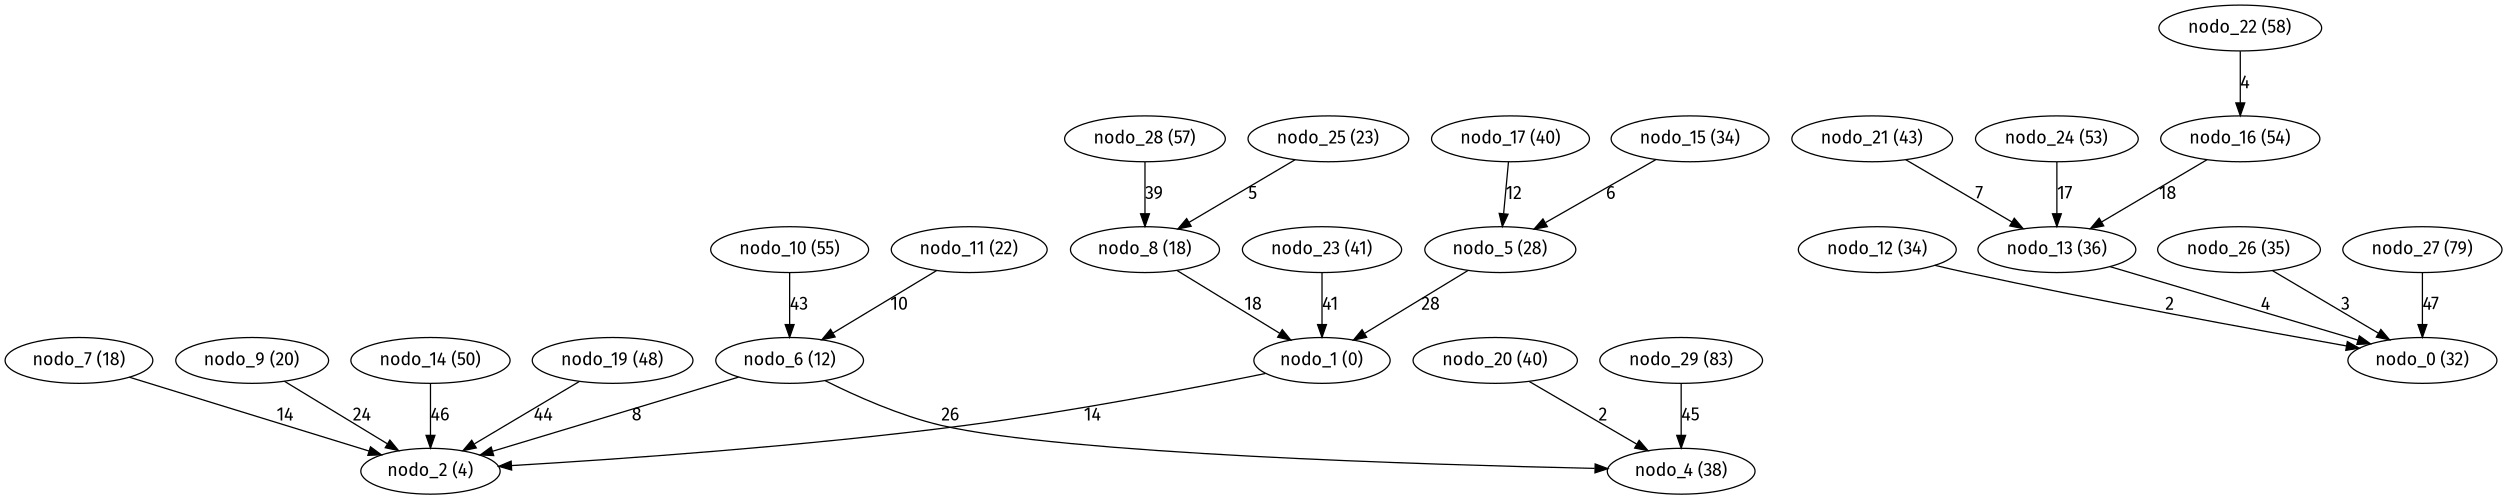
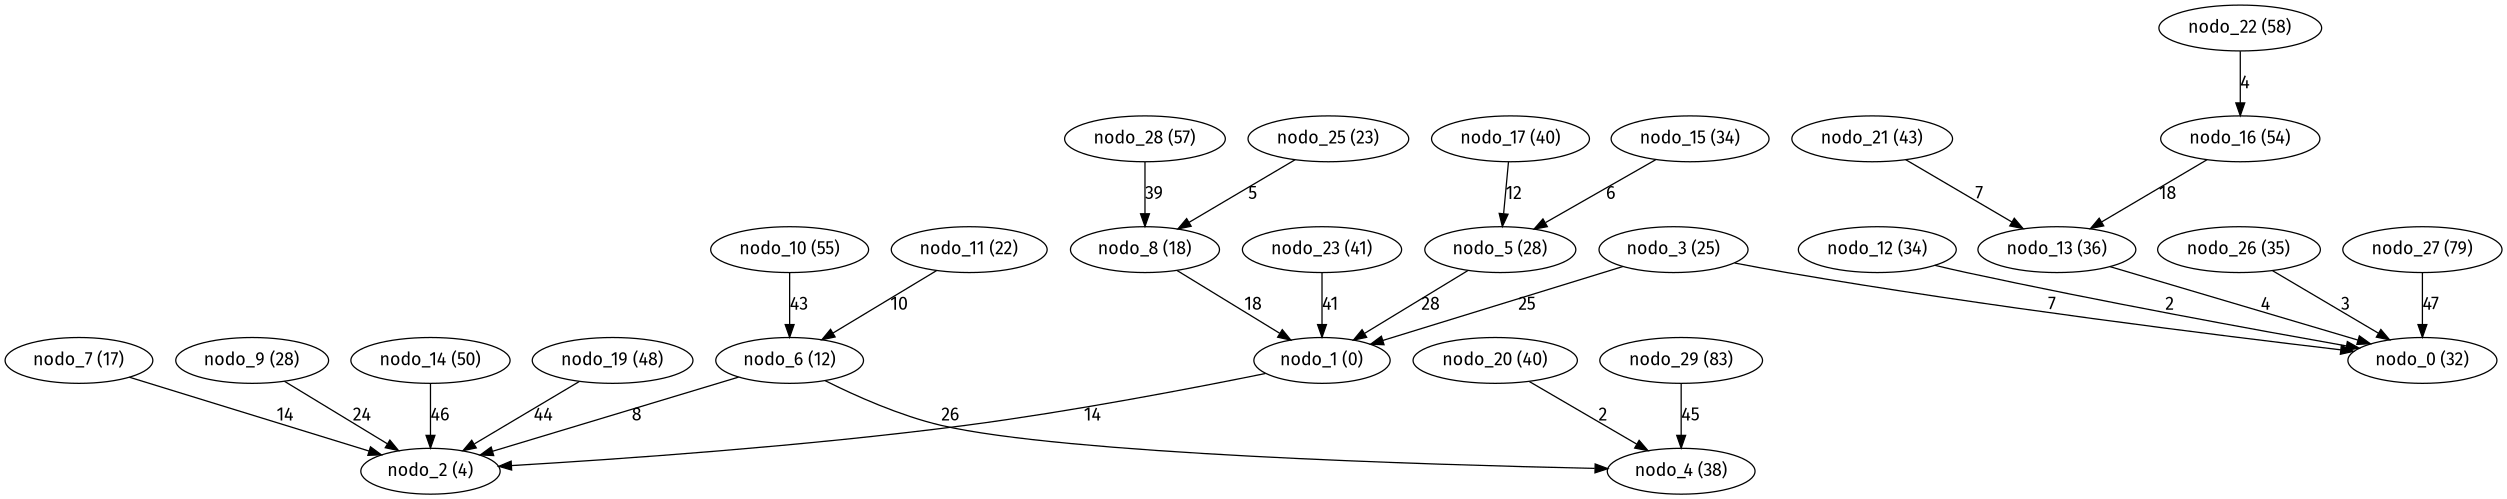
(2057, 139) -> none
none -> (1674, 250)
(79, 360) -> (79, 360)
(252, 360) -> (252, 360)
